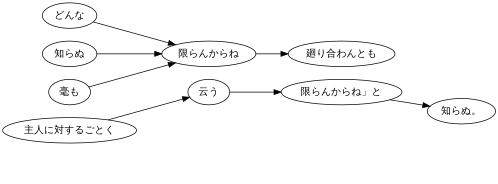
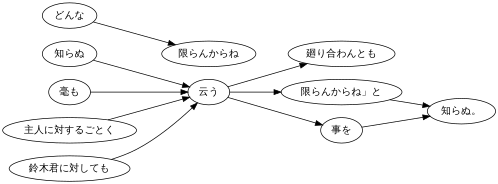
(126, 54) -> (138, 73)
(268, 54) -> (264, 76)
(129, 76) -> (136, 92)
none -> (342, 130)
none -> (70, 169)
